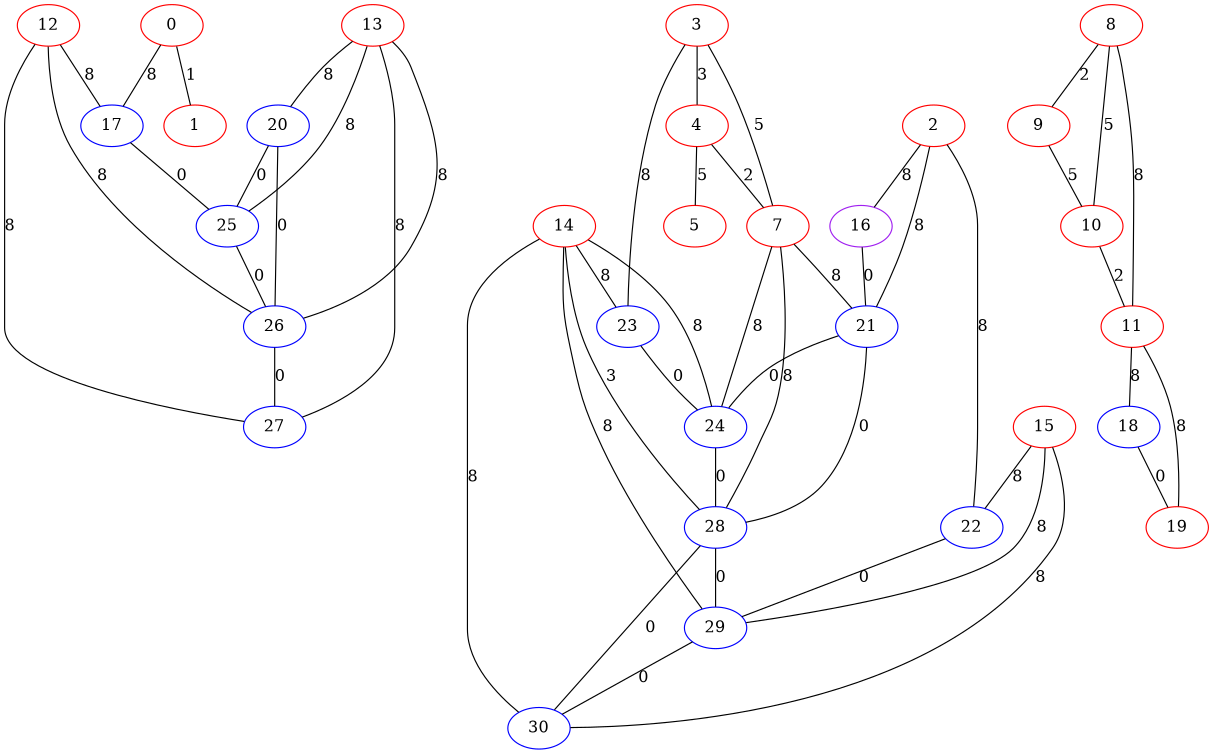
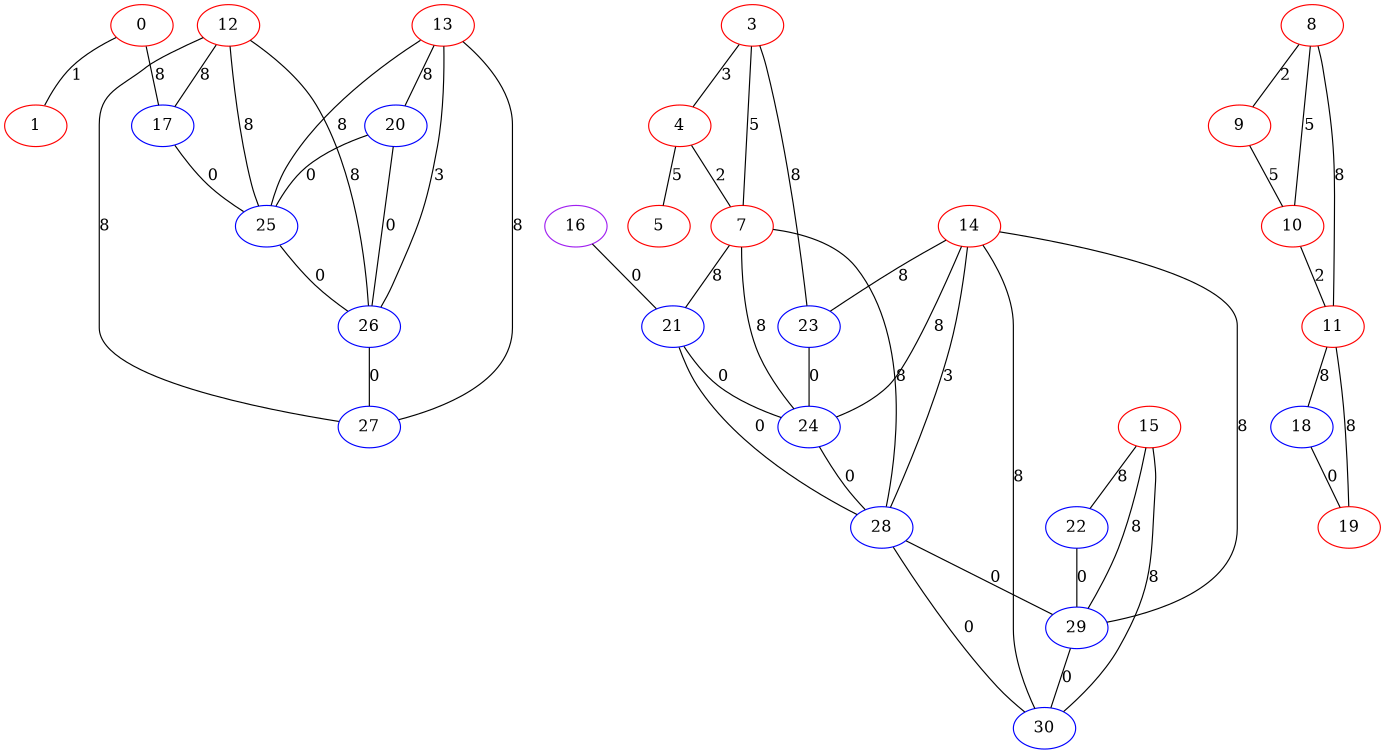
(934, 126) -> none
none -> (240, 127)
(443, 176) -> (440, 176)
